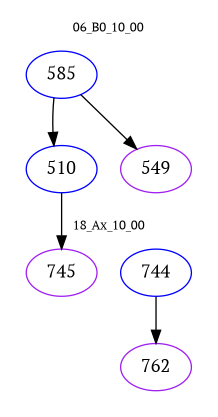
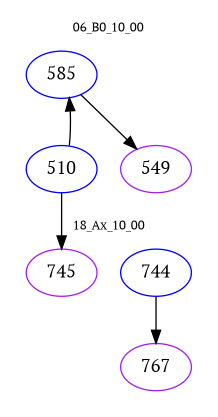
(53, 115) -> (70, 128)
(156, 367) -> (156, 367)
